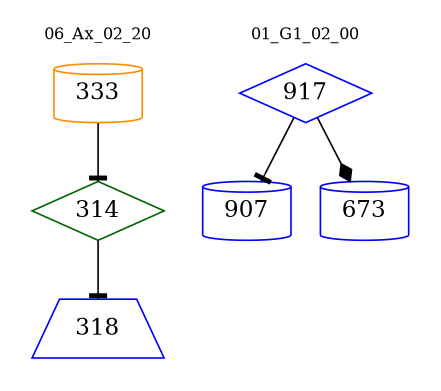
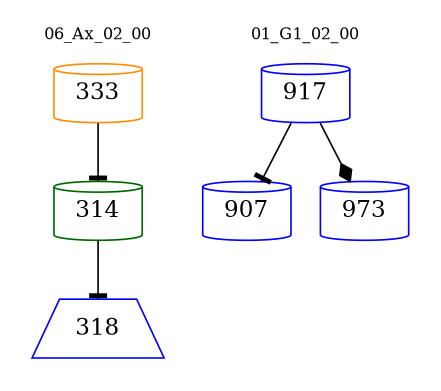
(98, 35) -> (98, 35)
(306, 93) -> (306, 93)
(98, 211) -> (98, 211)
(365, 211) -> (365, 211)
